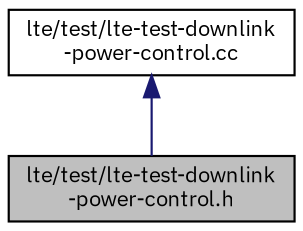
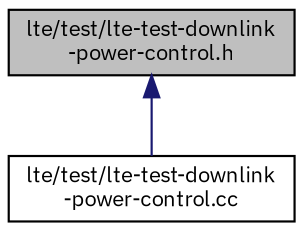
(152, 127) -> (152, 127)
